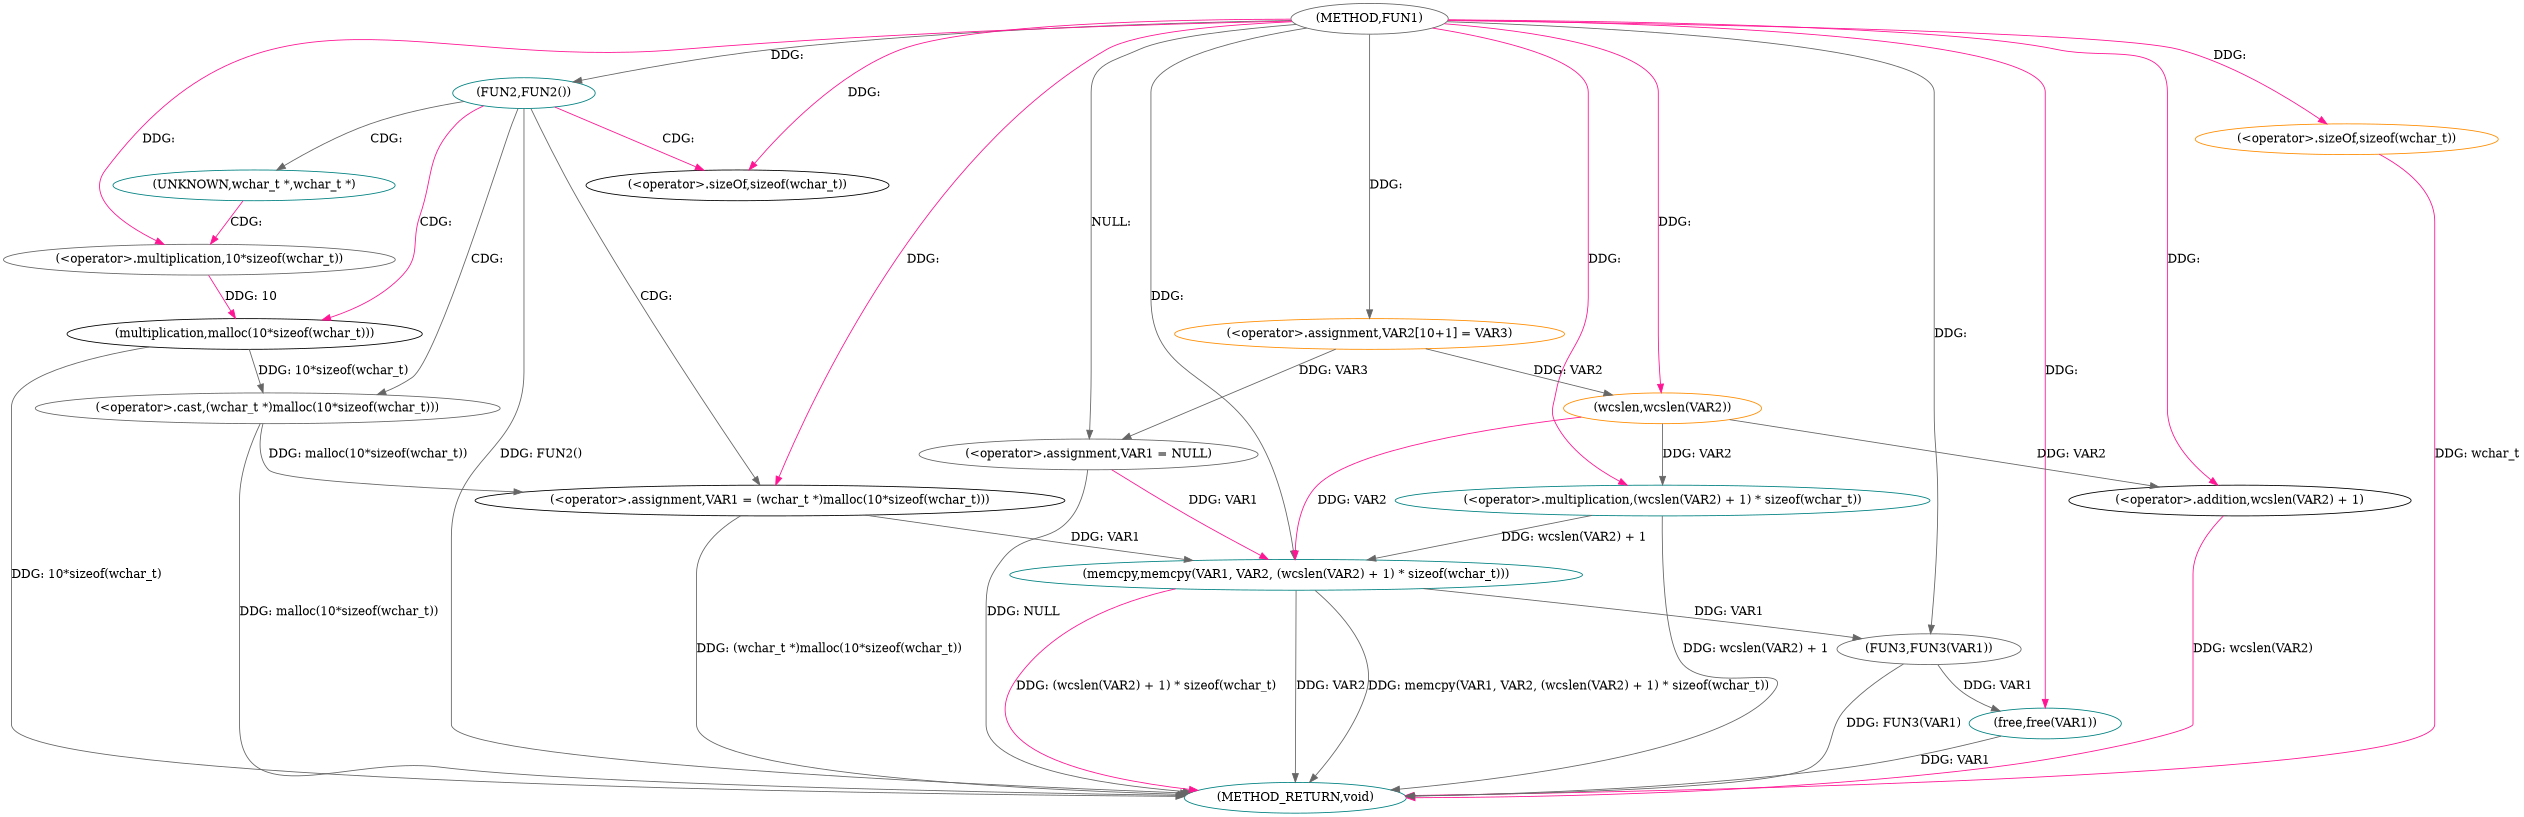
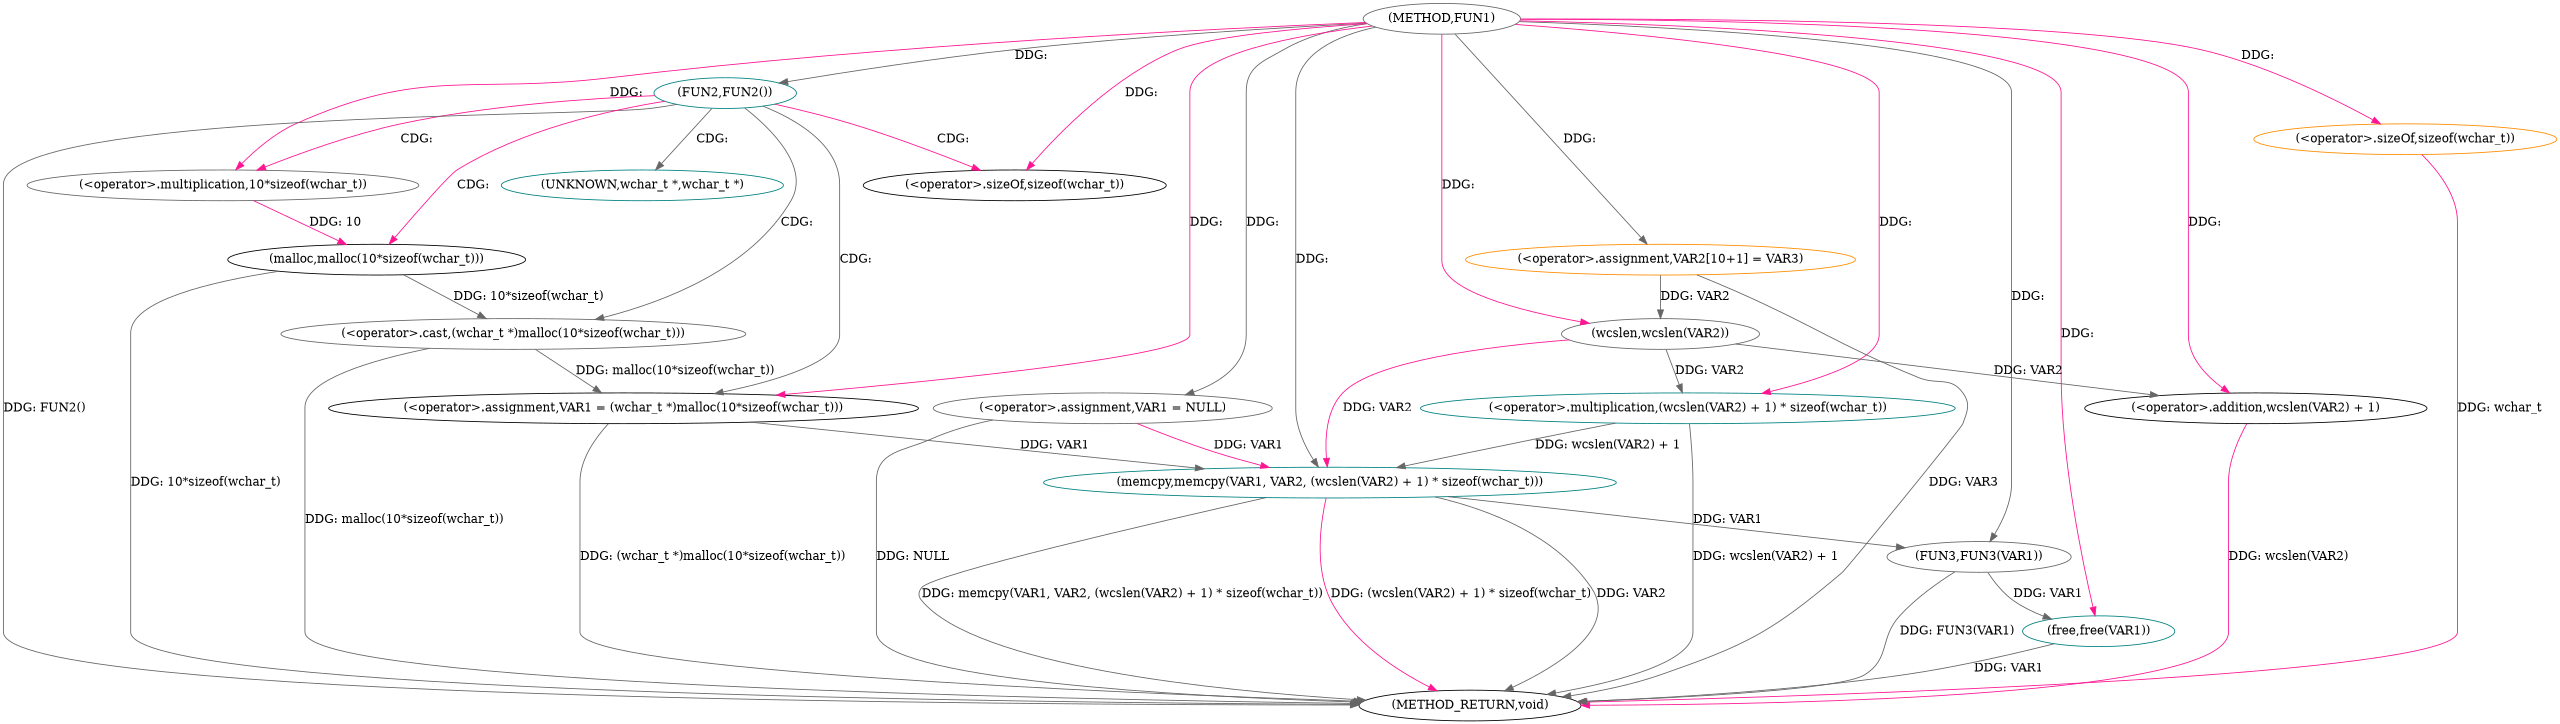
(229, 219) -> (486, 110)
(1113, 223) -> (1265, 223)
(245, 334) -> (377, 260)
(1233, 393) -> (1911, 490)
(1663, 408) -> (1660, 334)
(1295, 798) -> (1470, 706)
